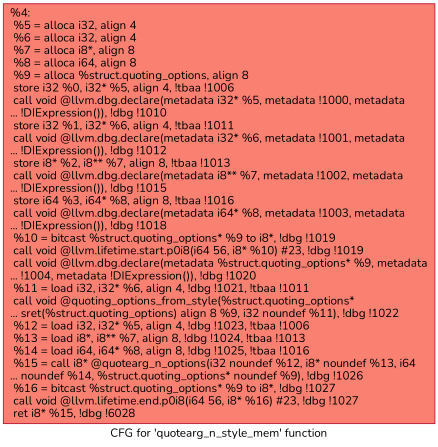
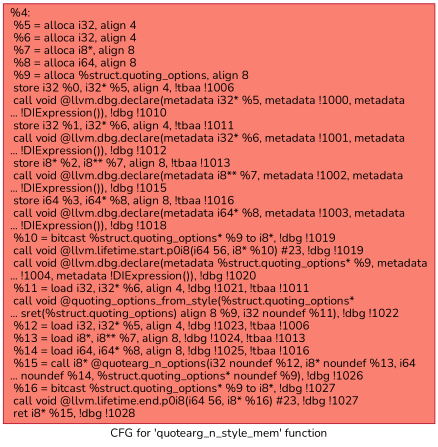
(73, 414) -> (73, 414)
